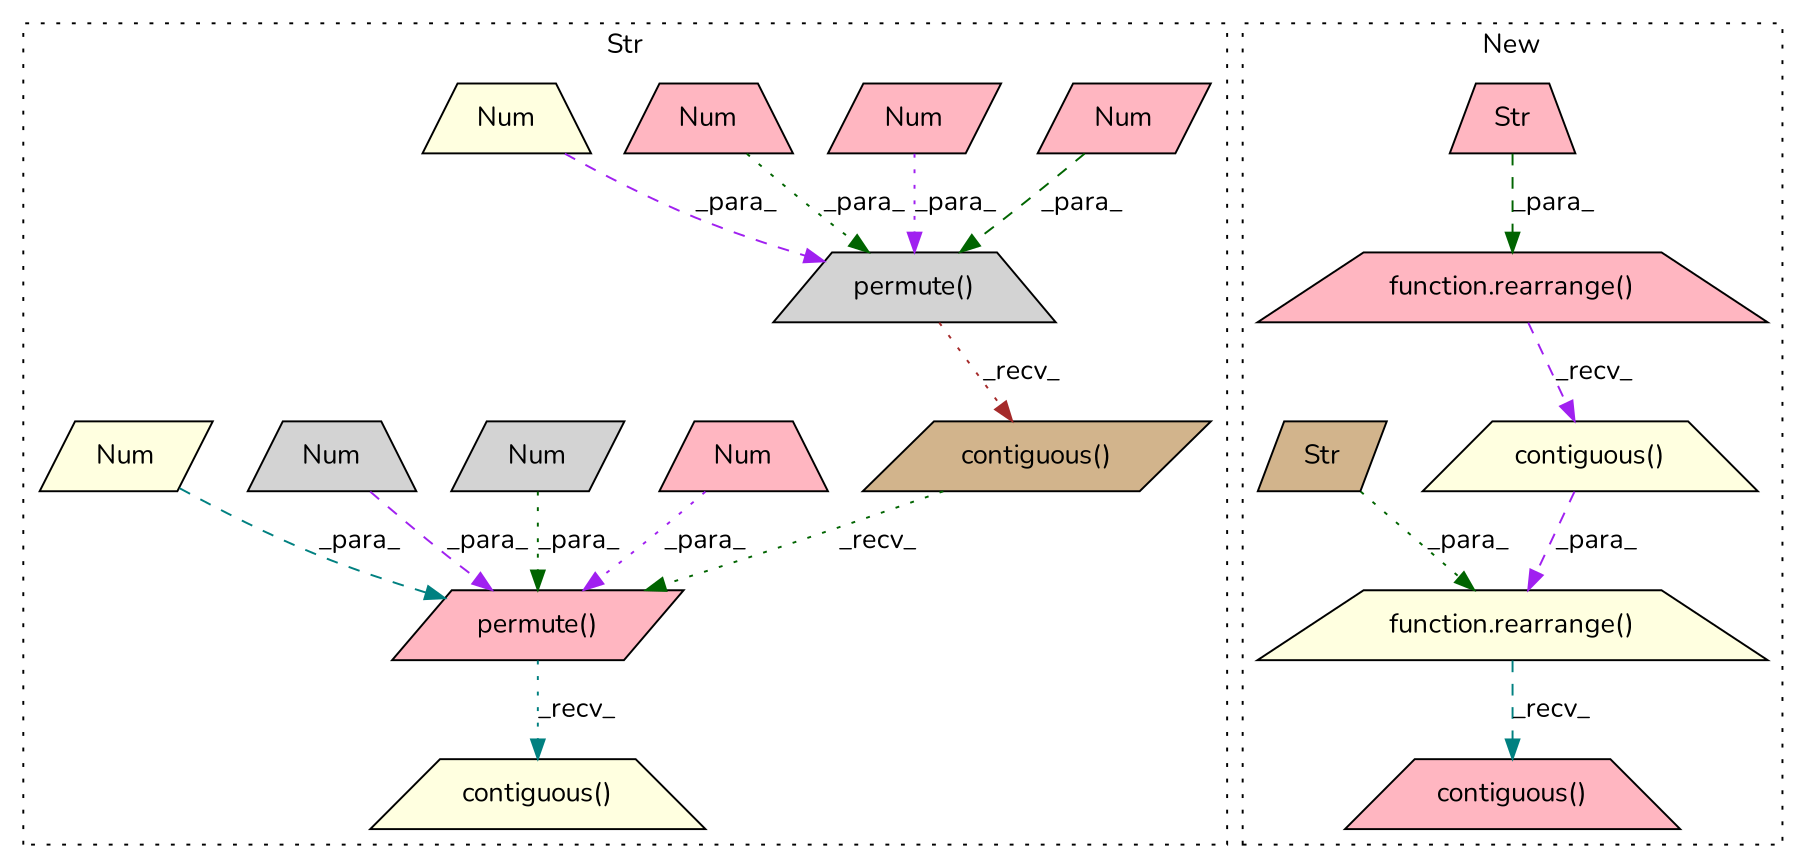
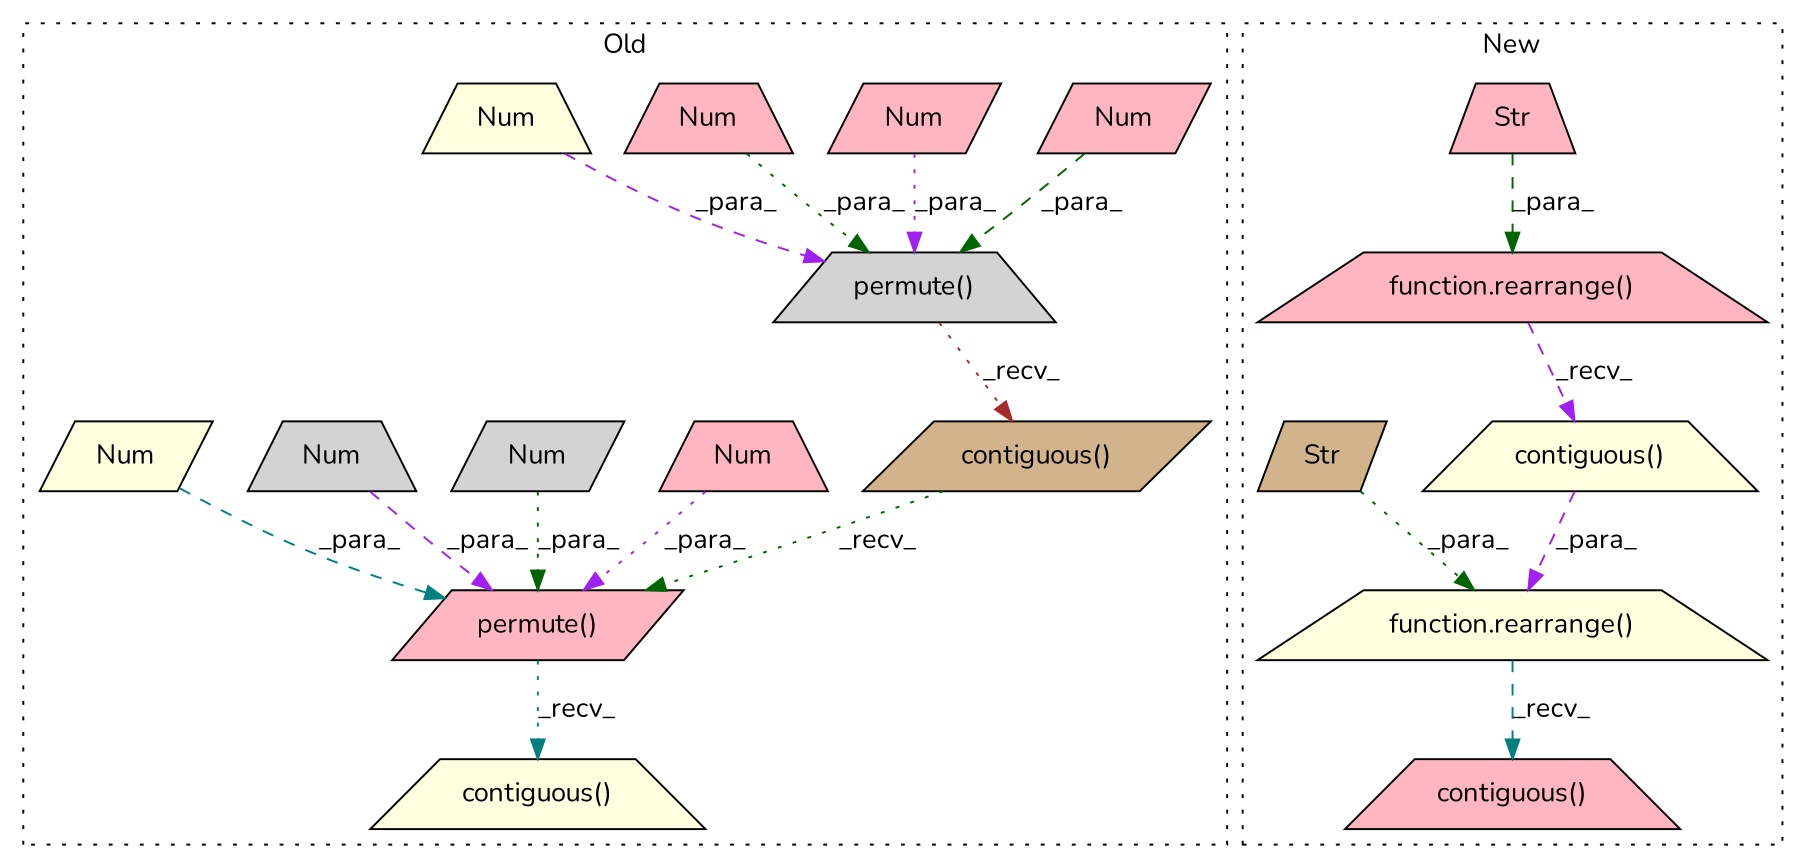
(625, 46) -> (625, 46)
